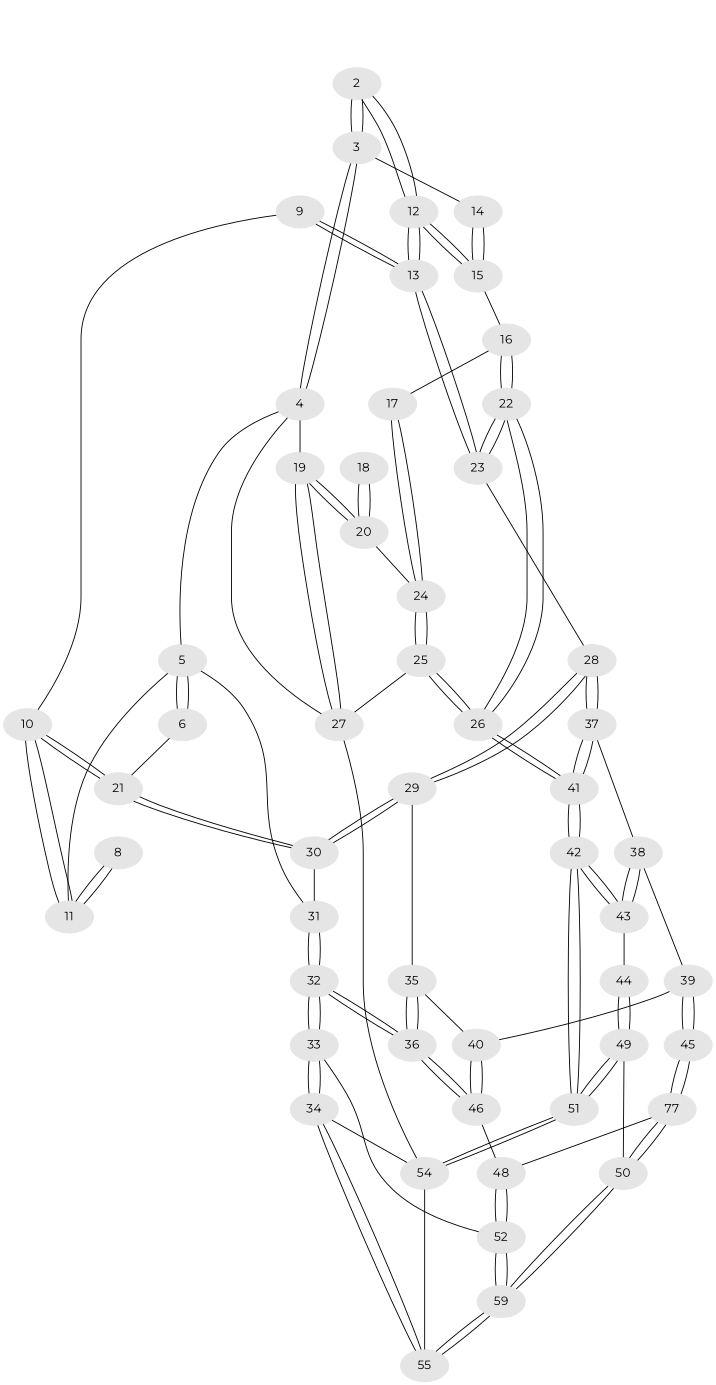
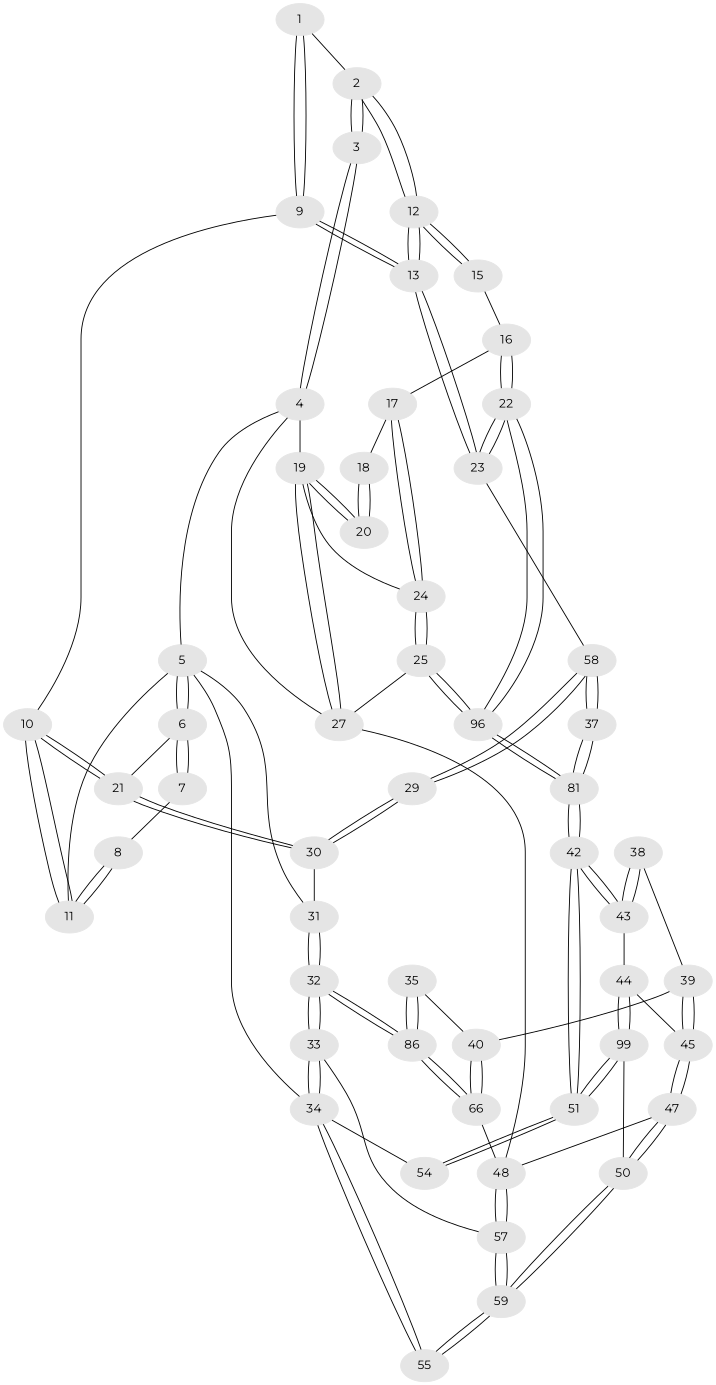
none -> (300, 20)
(478, 212) -> none
none -> (378, 436)
(393, 564) -> (335, 551)
(592, 661) -> (592, 661)
(478, 725) -> (478, 725)
none -> (183, 789)
(574, 789) -> (574, 789)
(615, 789) -> none
(412, 885) -> none
none -> (231, 893)
(363, 953) -> (525, 896)
none -> (656, 1013)
(412, 1045) -> (412, 1045)
(624, 1045) -> (624, 1045)
(476, 1109) -> (476, 1109)
(672, 1109) -> (672, 1109)
(501, 1237) -> (501, 1237)
(425, 1269) -> none
